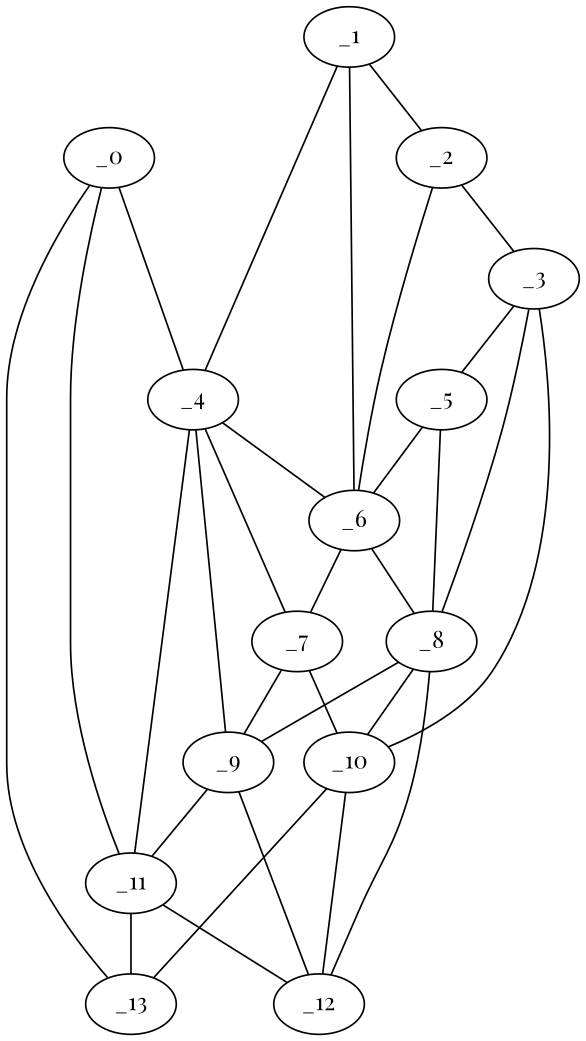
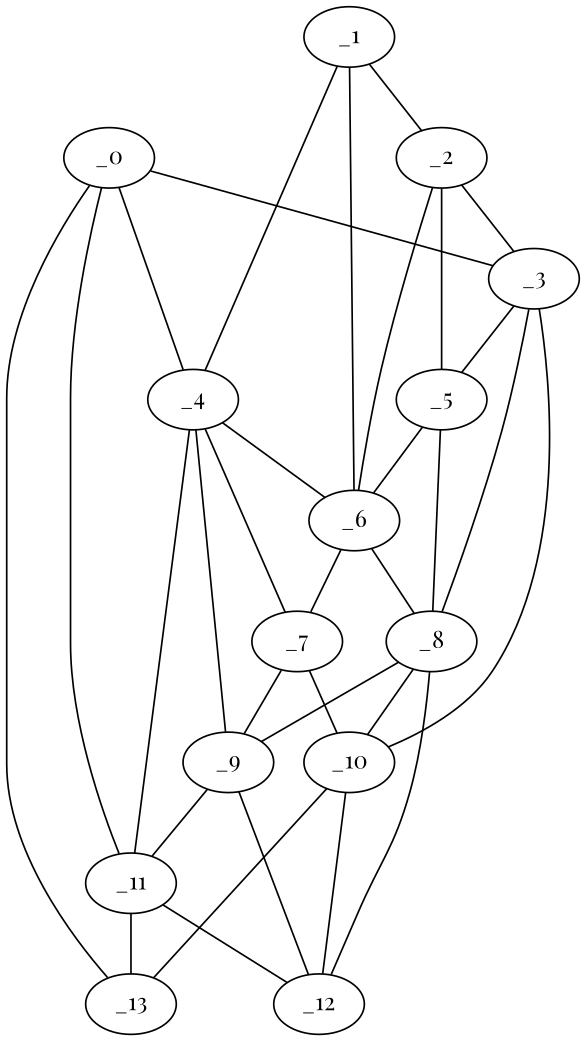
none -> (322, 218)
none -> (442, 279)
